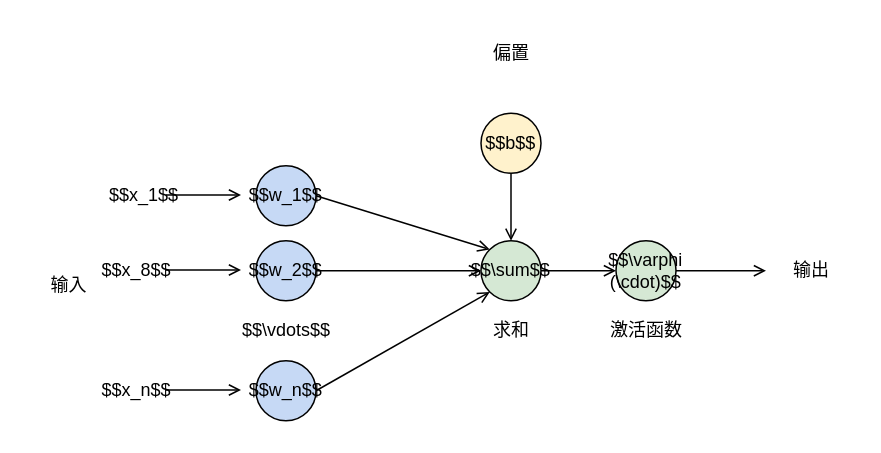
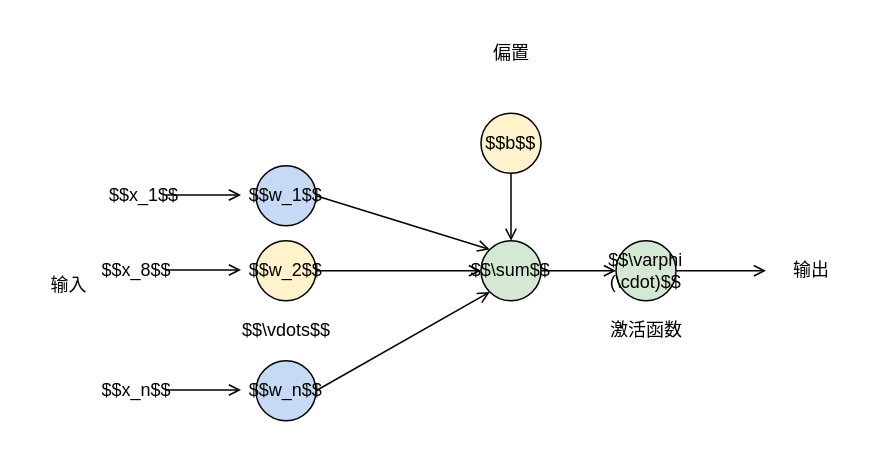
(286, 271) -> (286, 271)
(511, 331) -> none
